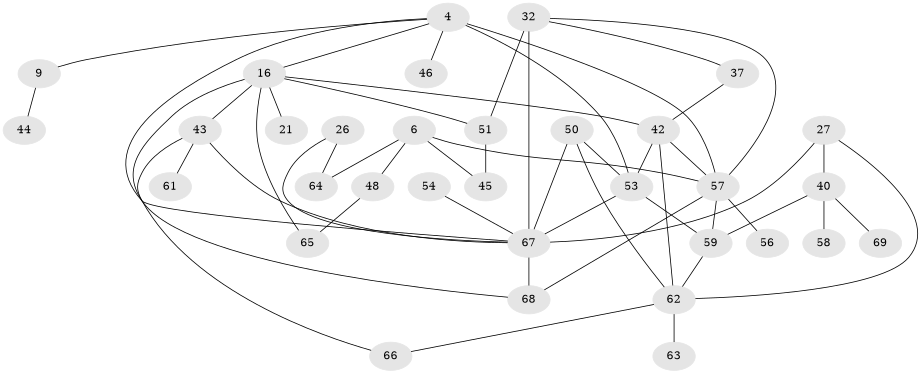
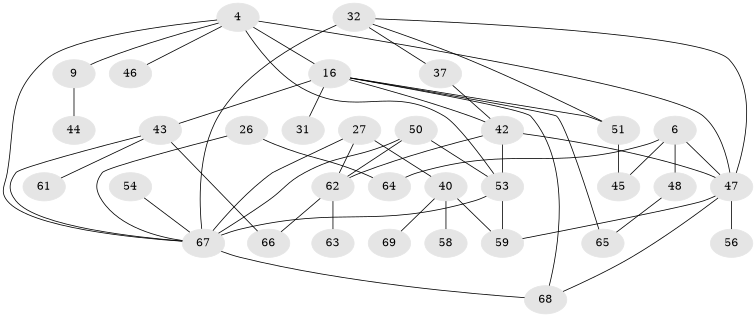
(286, 130) -> (303, 130)
(718, 187) -> (732, 187)
(692, 272) -> none
